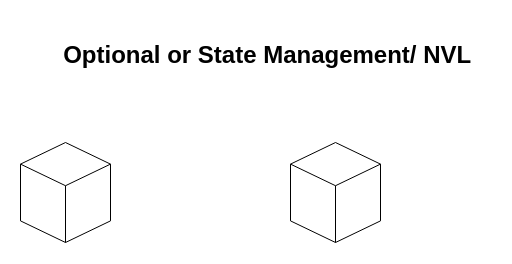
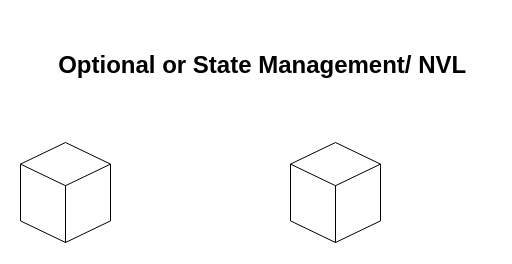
(271, 56) -> (266, 66)
